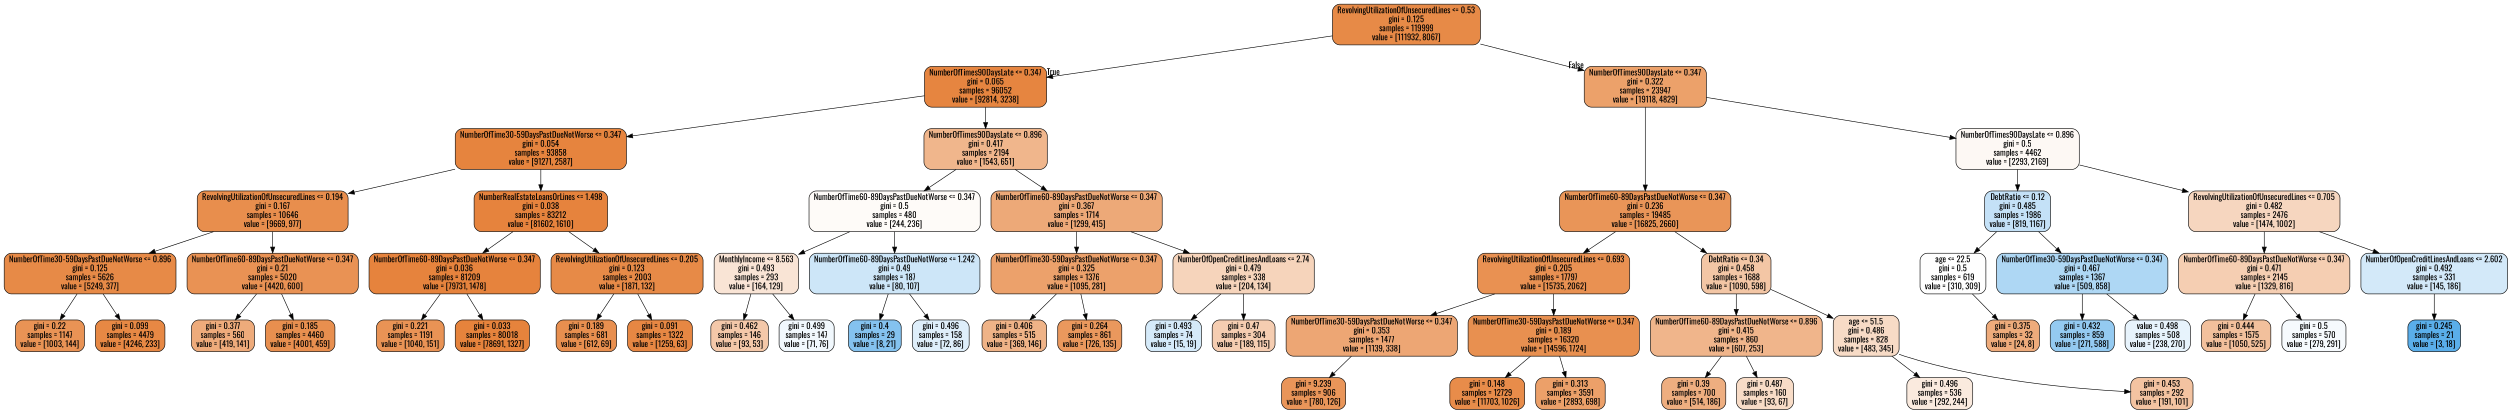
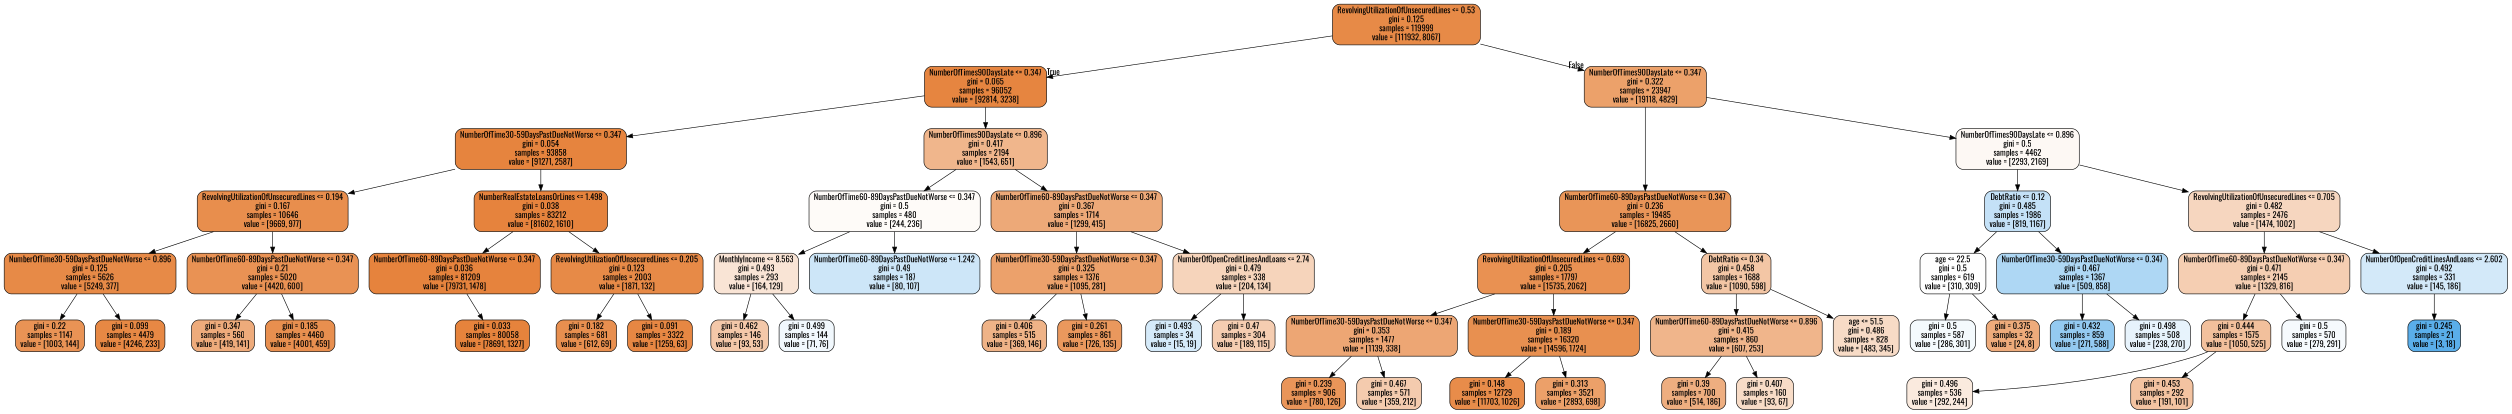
(223, 336) -> (223, 336)
(410, 336) -> none
(492, 336) -> (492, 336)
(586, 336) -> (586, 336)
(660, 336) -> (660, 336)
(807, 336) -> (807, 336)
(875, 336) -> none
(941, 336) -> none
(1090, 336) -> (1090, 336)
(1174, 336) -> (1174, 336)
none -> (1943, 336)
(2158, 336) -> (2158, 336)
(1903, 365) -> (2095, 379)
(2011, 380) -> (2201, 363)
(1314, 394) -> (1314, 394)
none -> (1389, 394)
(1570, 394) -> (1570, 394)
(1765, 394) -> (1765, 394)
